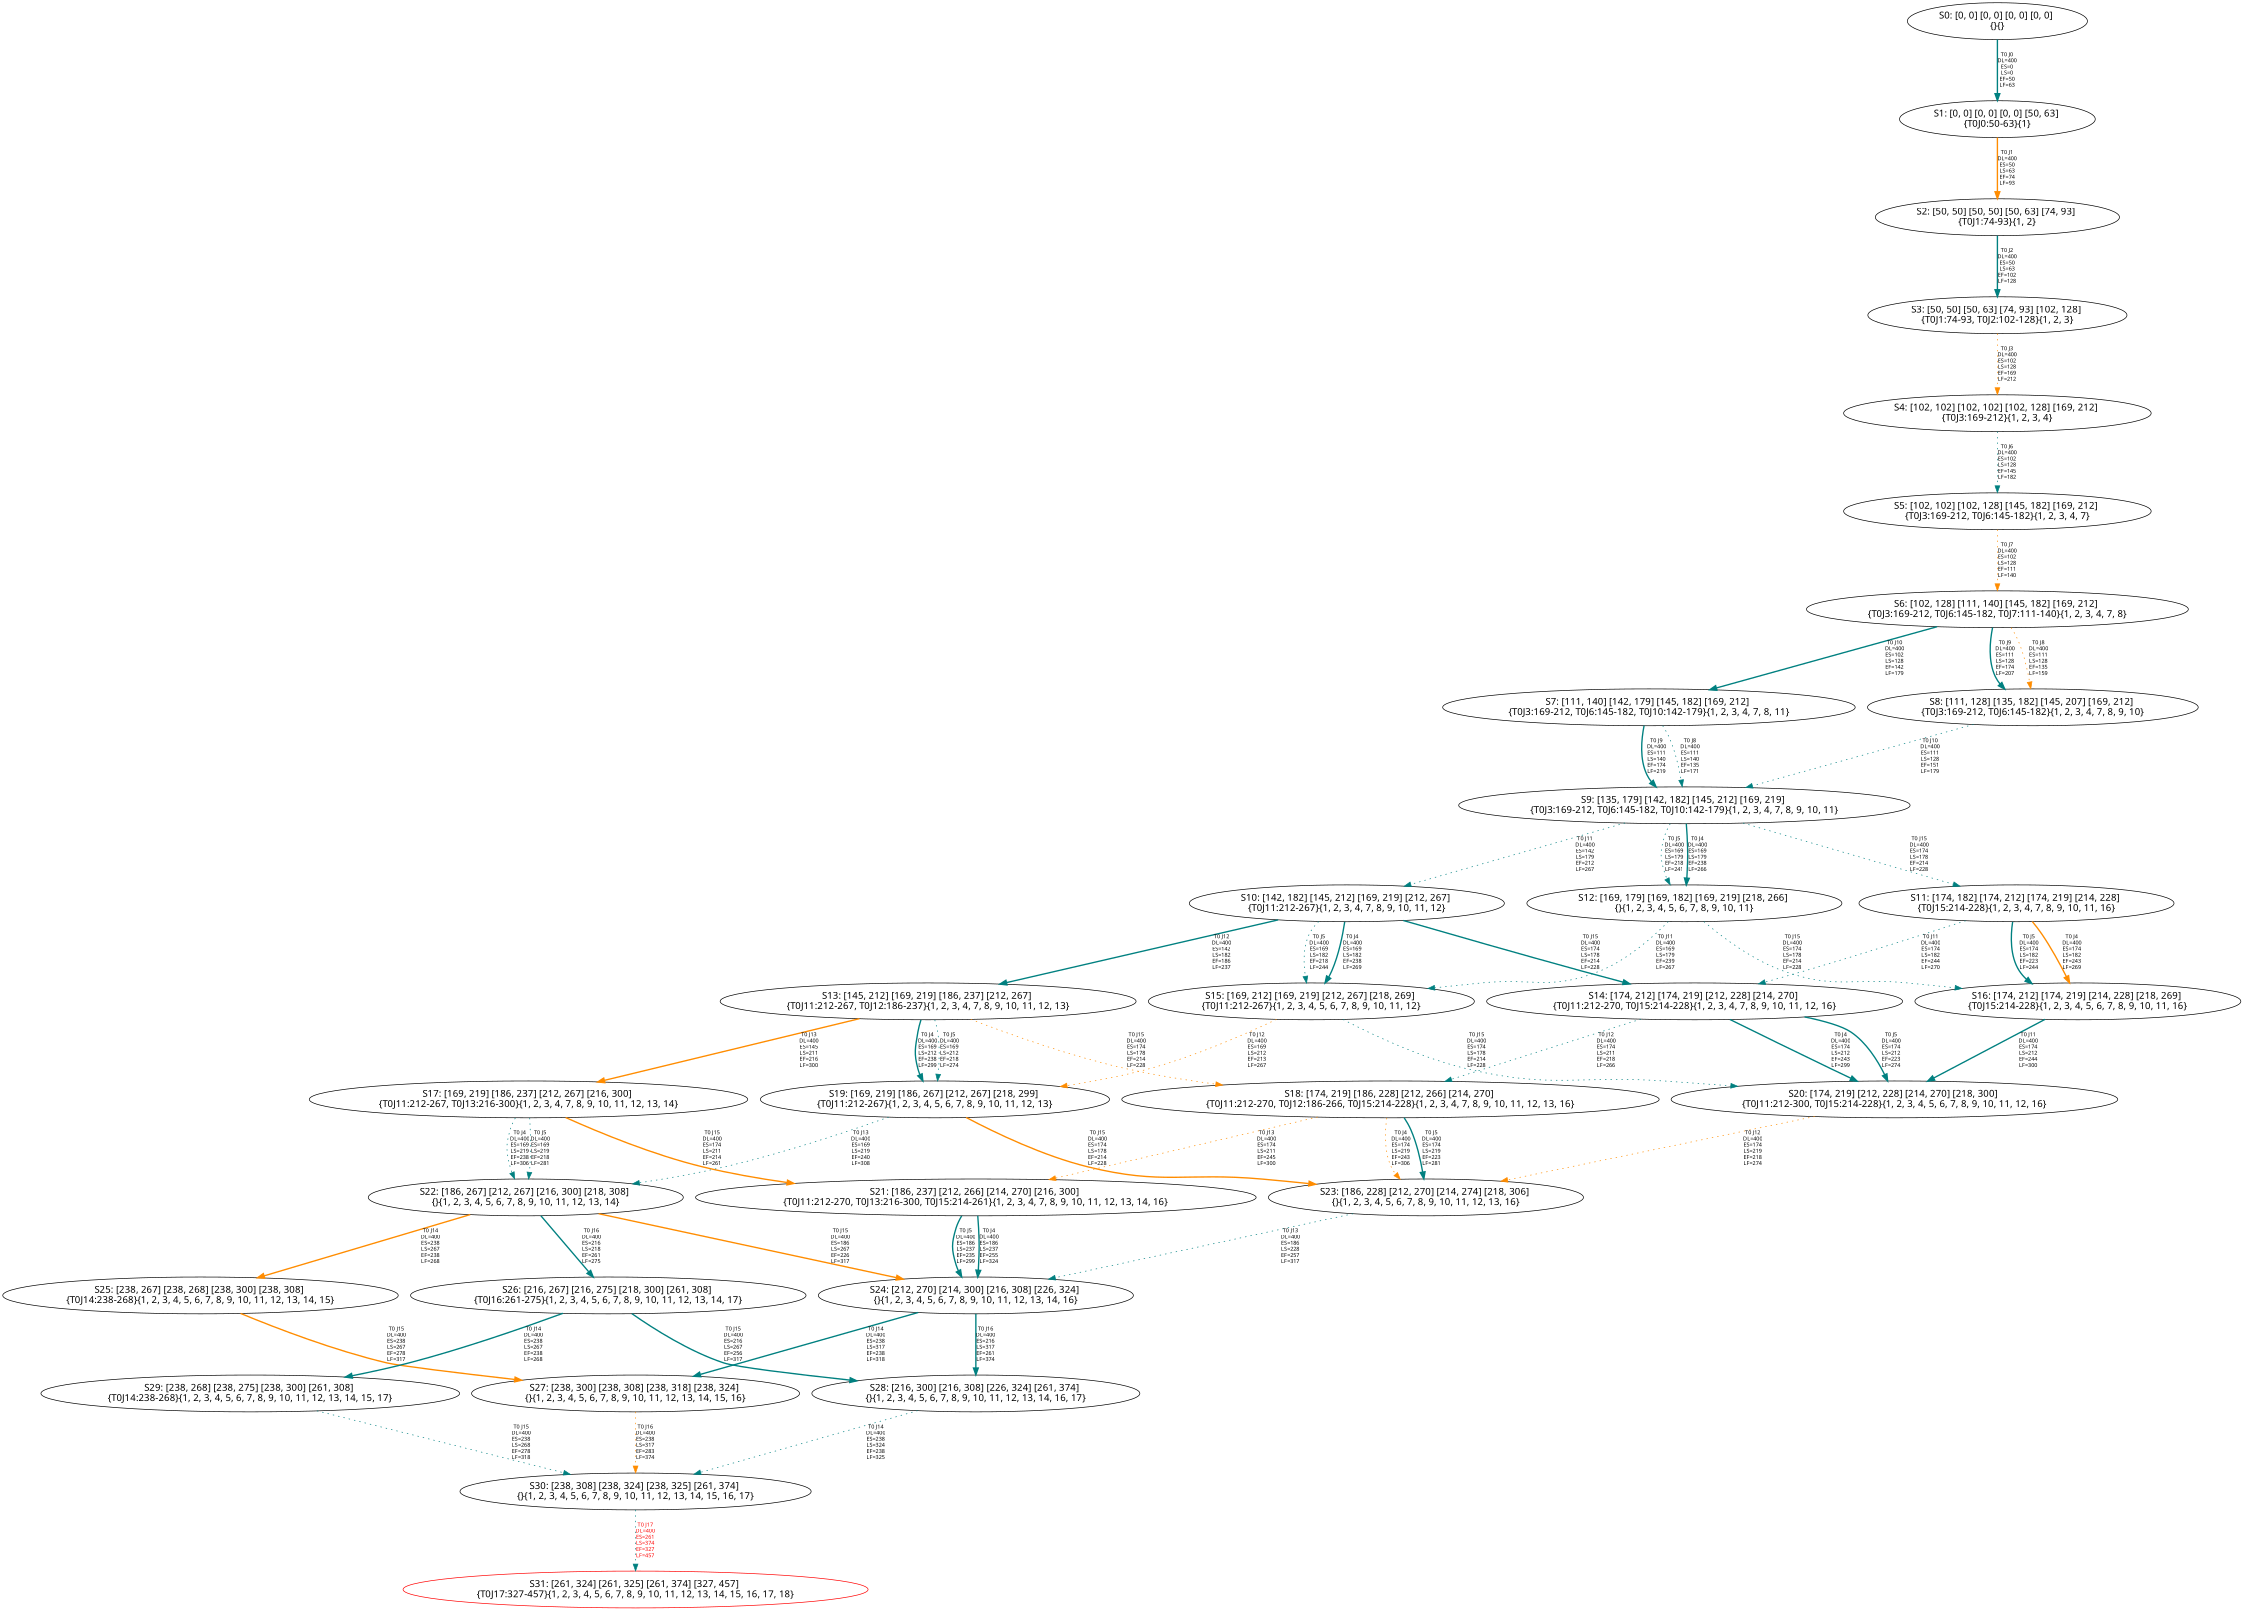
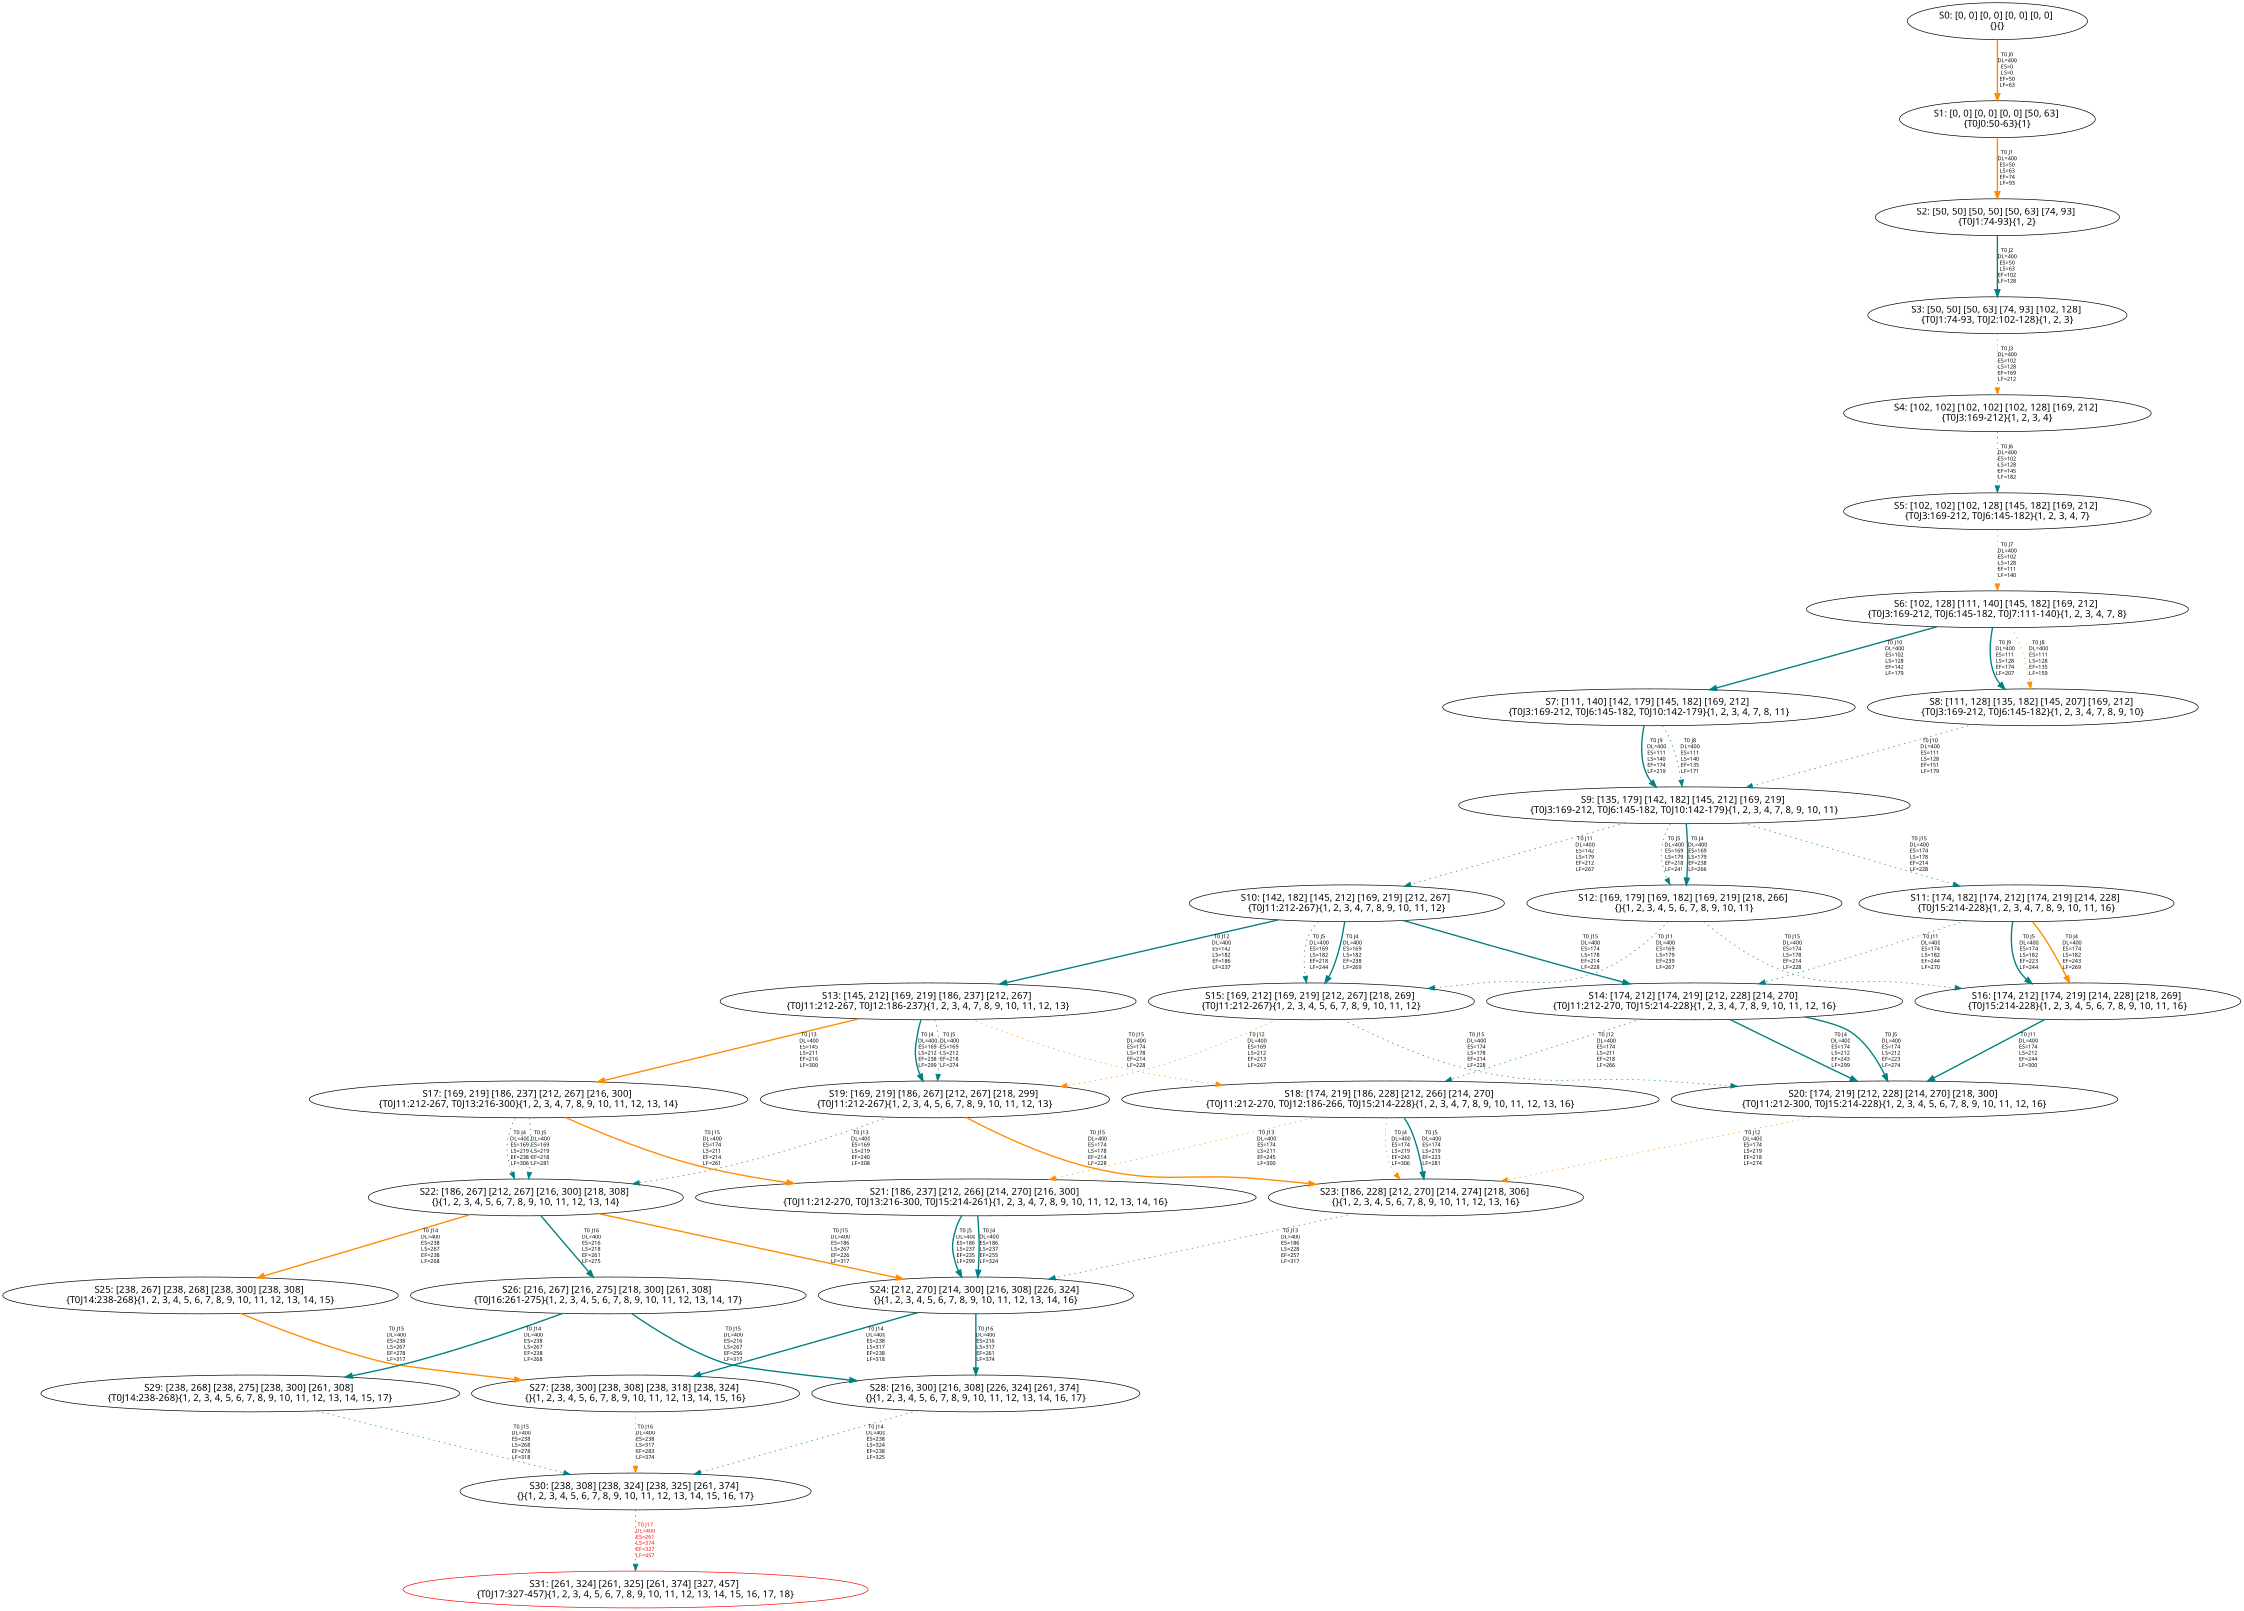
(1997, 67) -> (1997, 67)
